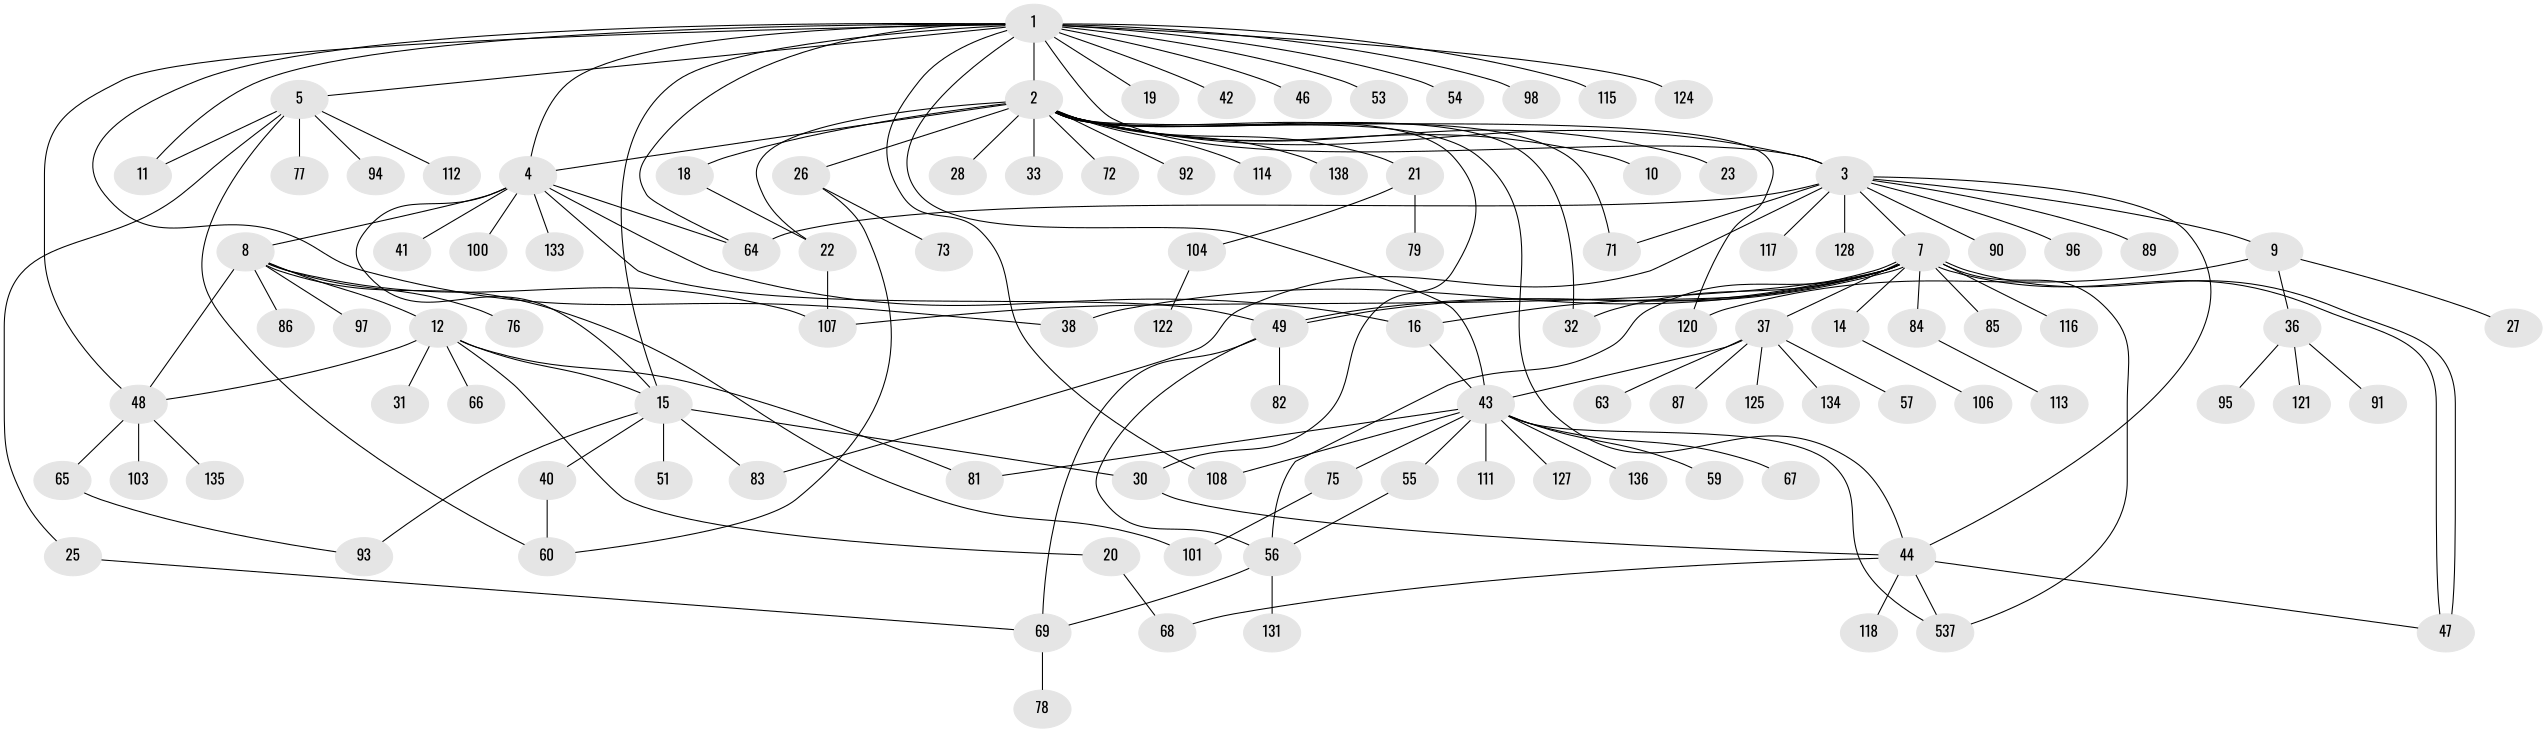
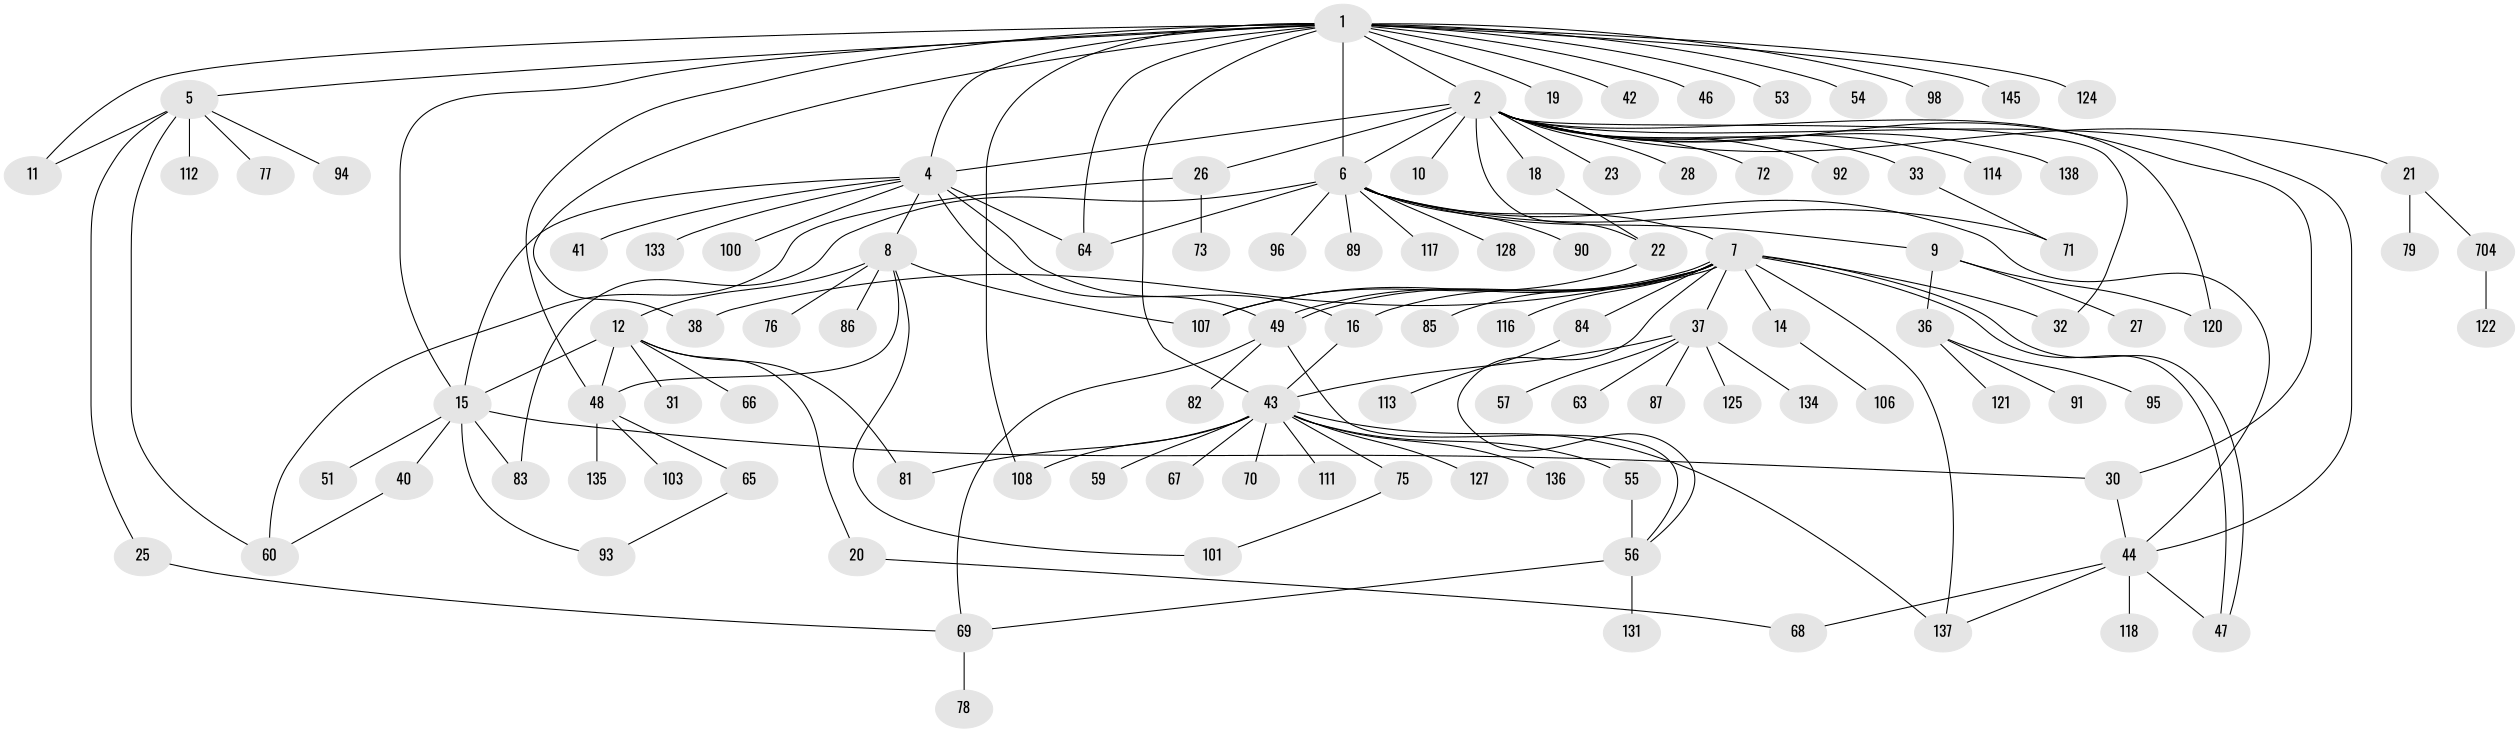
(1608, 99) -> (2011, 99)
(1358, 124) -> (1993, 214)
(1845, 176) -> (1343, 176)
(1197, 252) -> (2486, 252)
(362, 328) -> none
none -> (1251, 480)
(1945, 633) -> (1943, 633)
